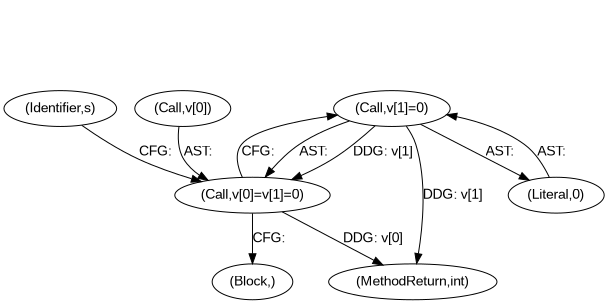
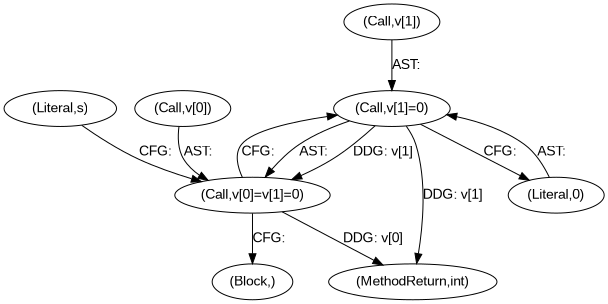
none -> (392, 22)
(60, 109) -> (60, 109)
(502, 152) -> (502, 152)
